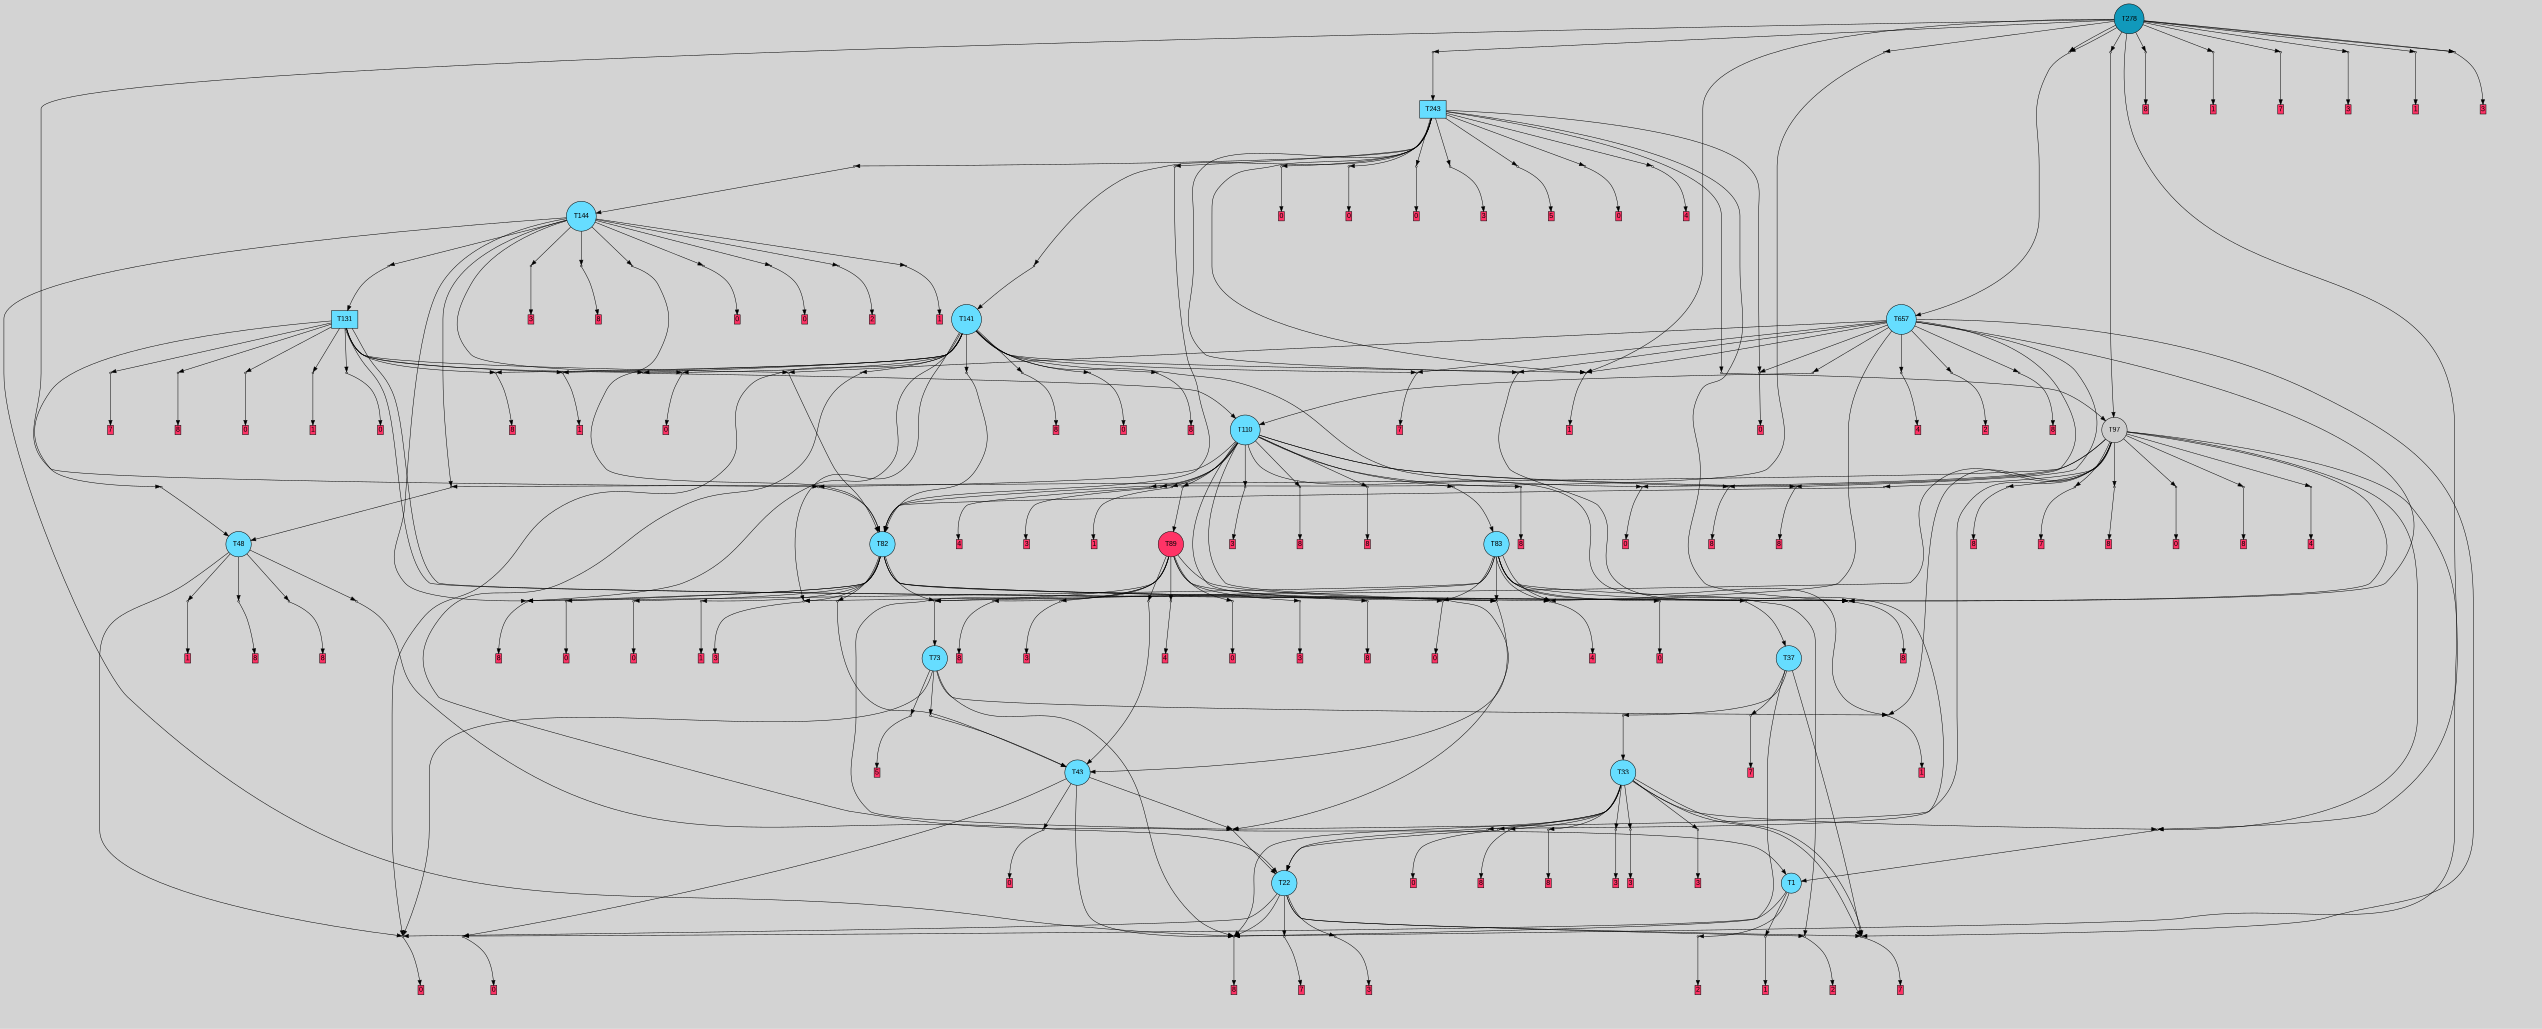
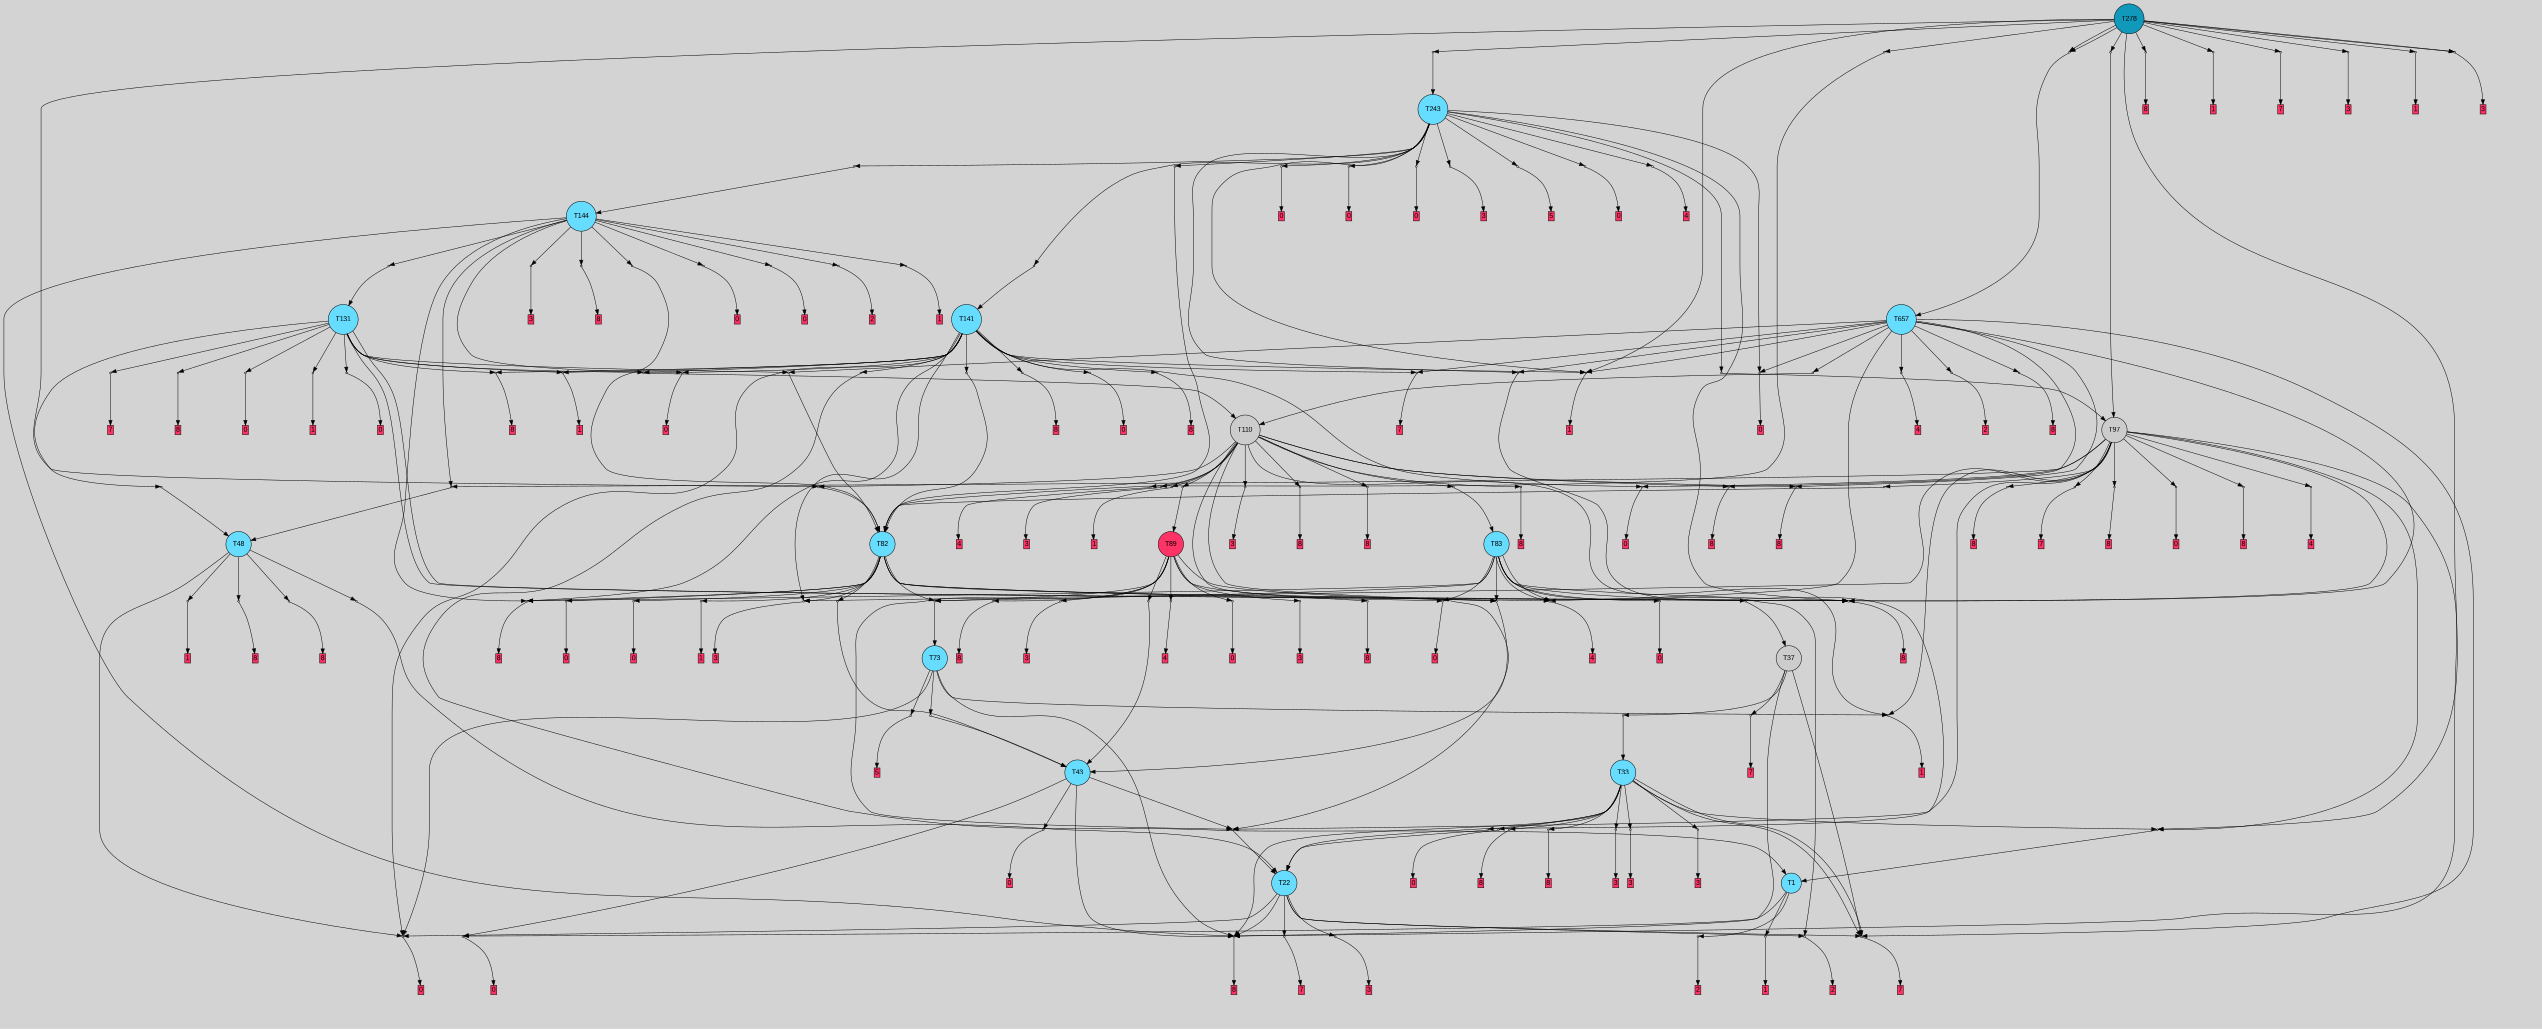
(1433, 109) -> (1433, 109)
(345, 319) -> (343, 319)
(1245, 430) -> (1245, 430)
(1789, 658) -> (1789, 658)
